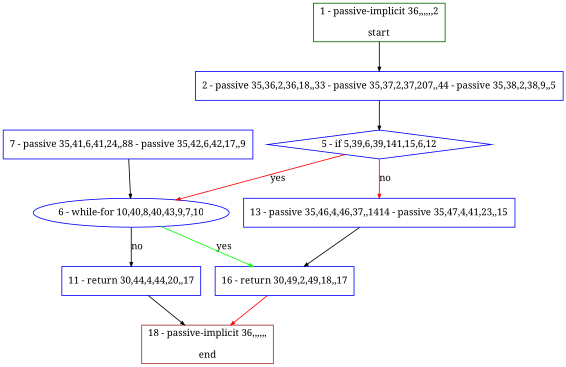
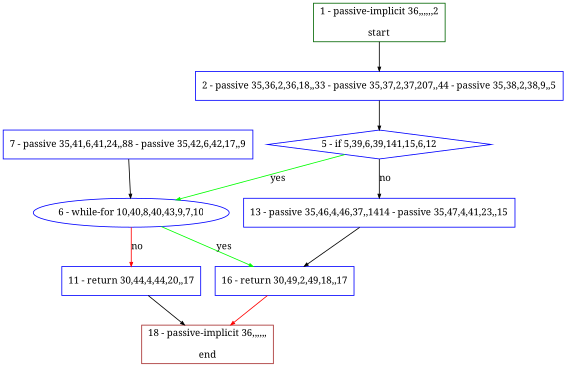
(263, 177) -> (263, 177)
(379, 177) -> (379, 177)
(131, 245) -> (131, 245)
